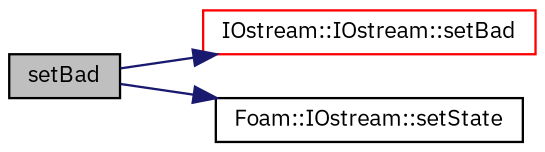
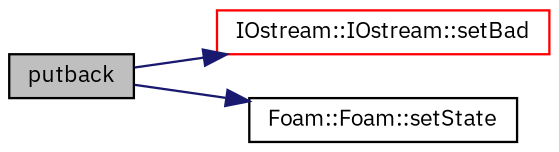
(65, 76) -> (72, 76)
(369, 120) -> (383, 120)
